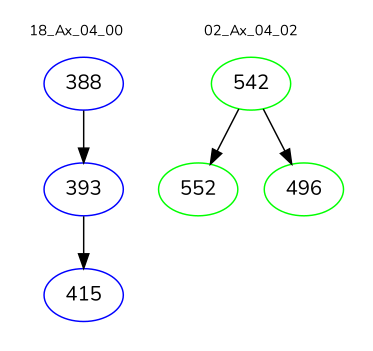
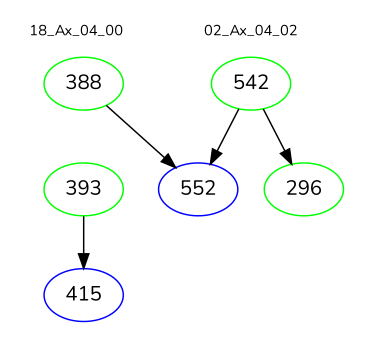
(84, 84) -> (84, 84)
(84, 129) -> (125, 122)
(84, 189) -> (84, 189)
(198, 189) -> (198, 189)
(304, 189) -> (304, 189)
